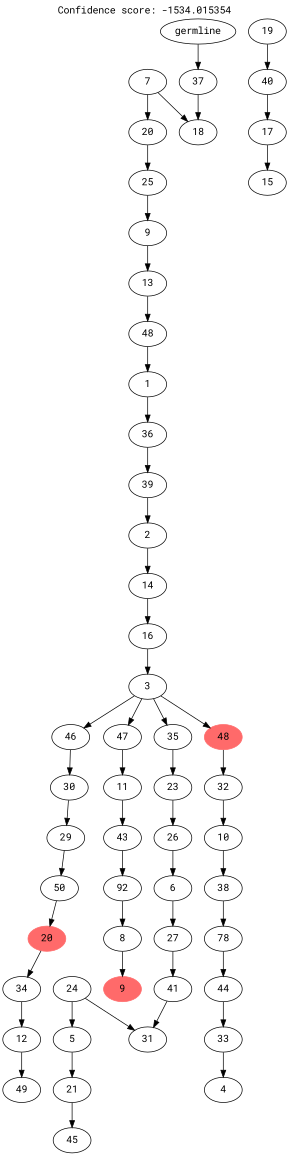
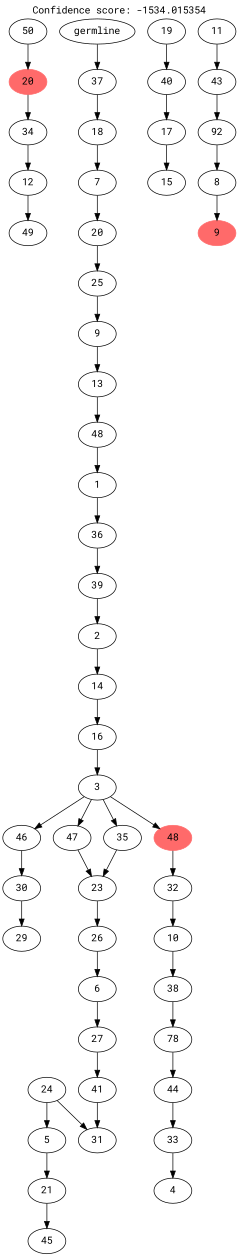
(170, 105) -> (97, 154)
(122, 759) -> (83, 860)
(63, 859) -> none
